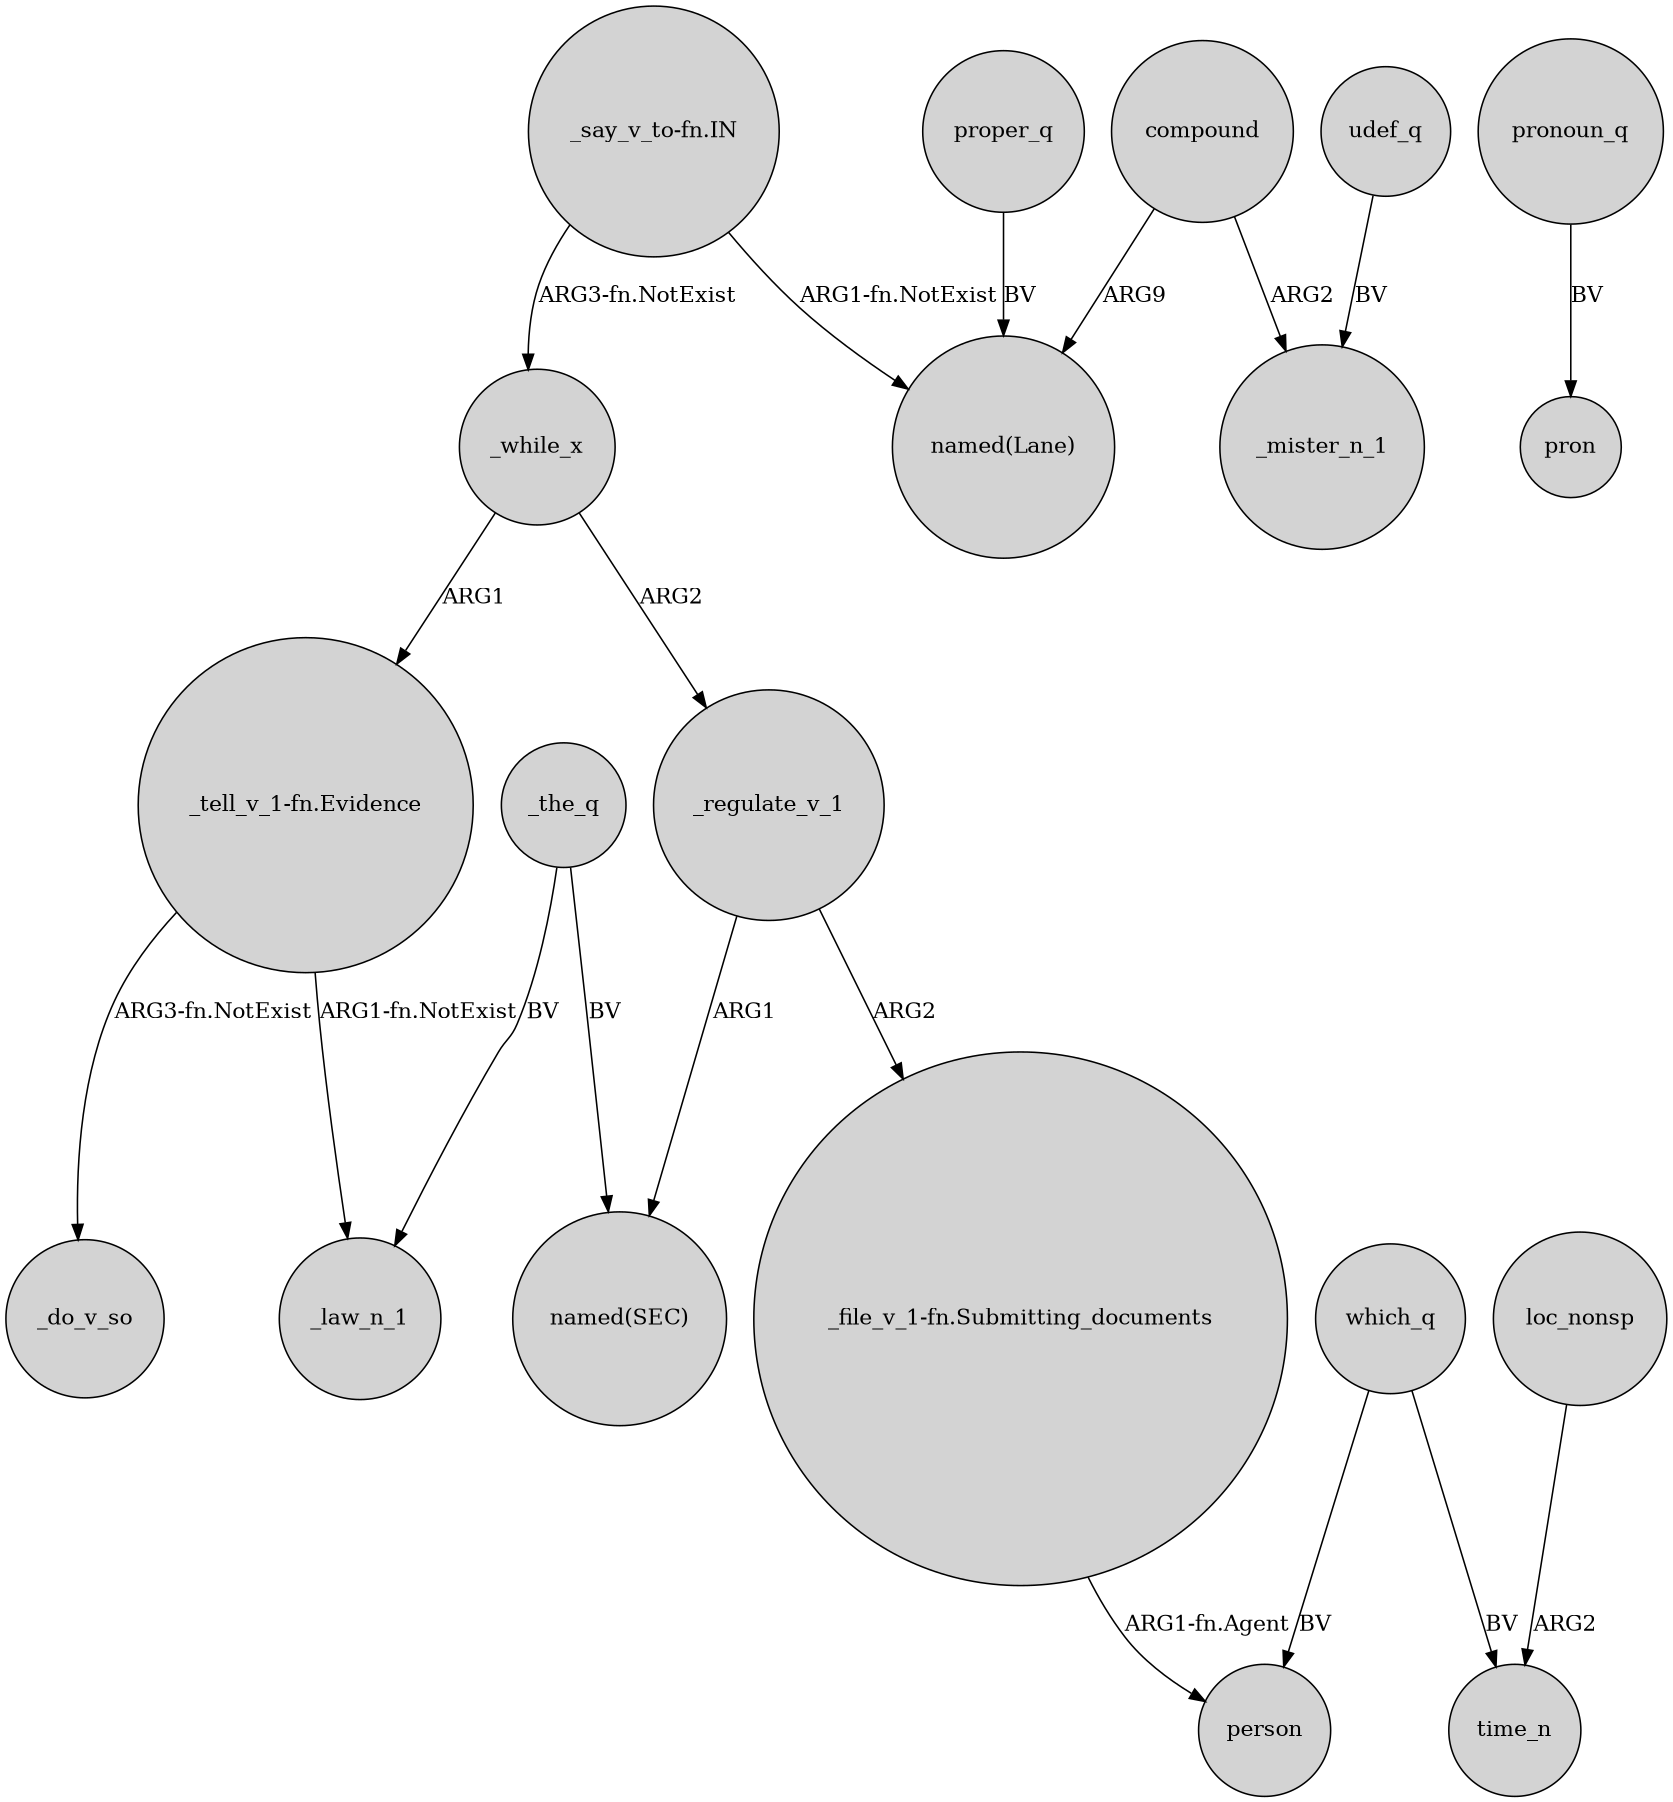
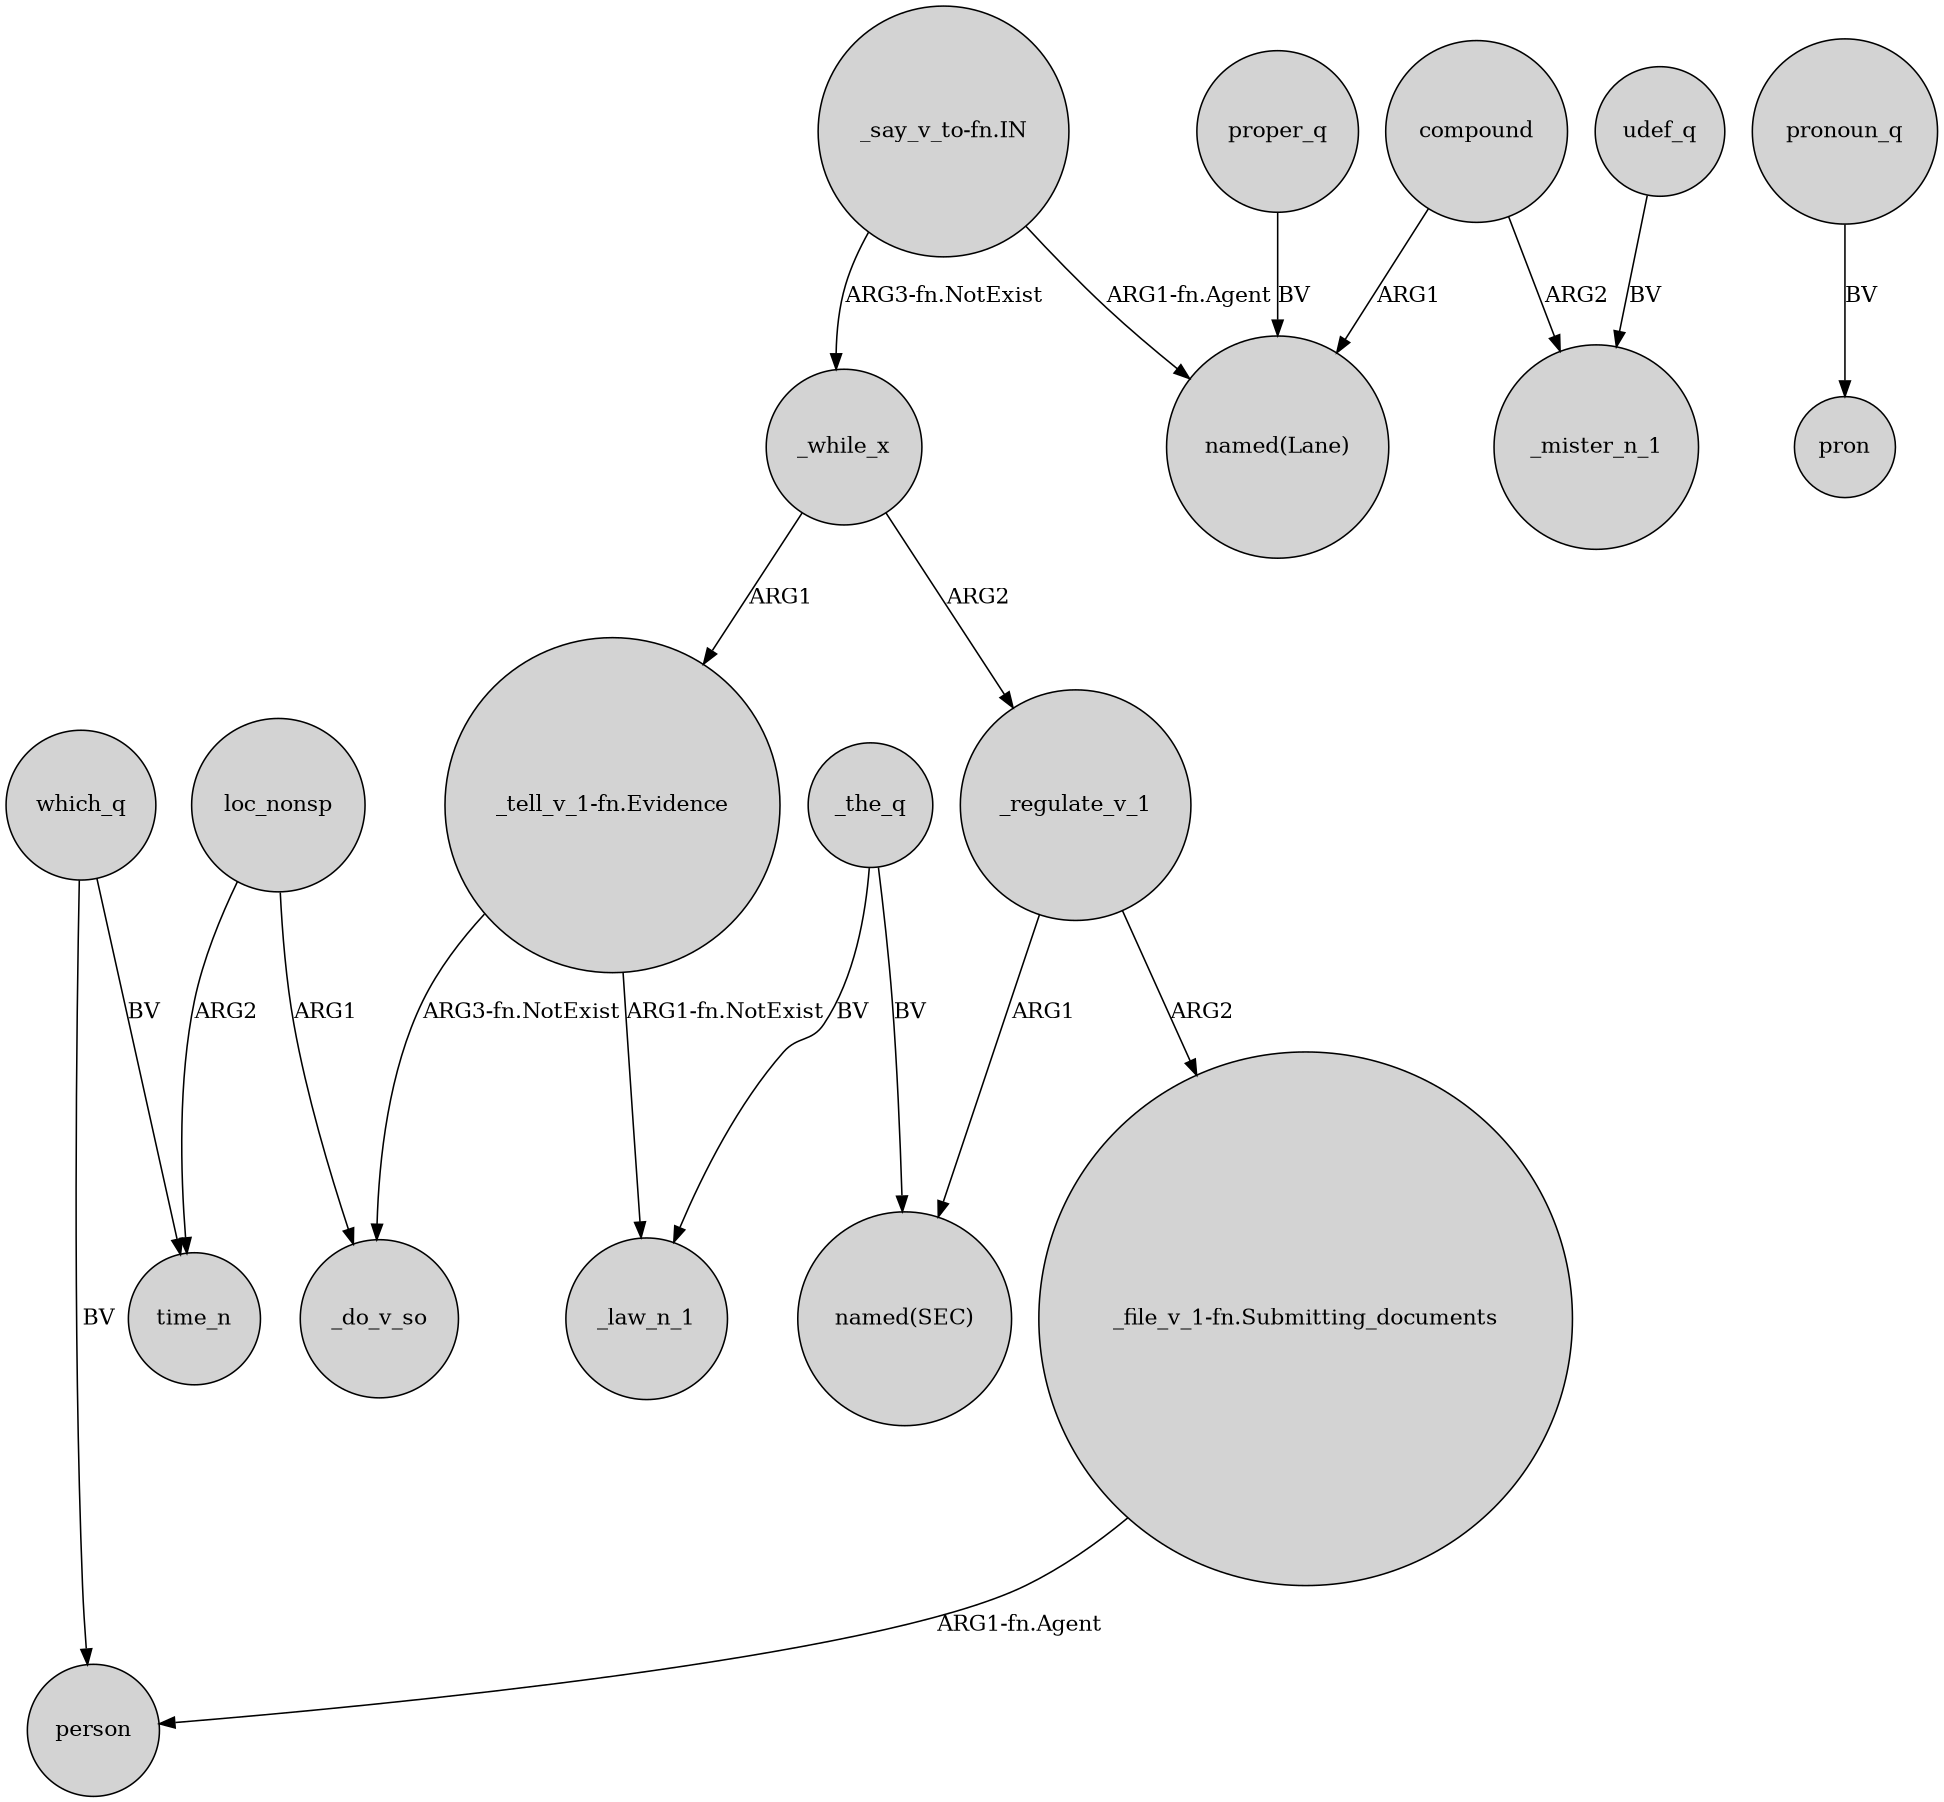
(899, 296) -> (1189, 296)
(1135, 296) -> (1409, 296)
none -> (302, 1063)
